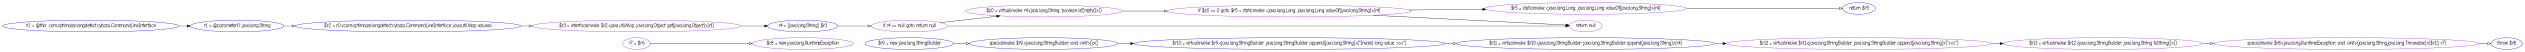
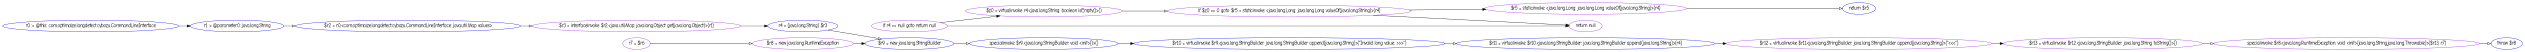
(853, 26) -> (853, 34)
none -> (858, 44)
